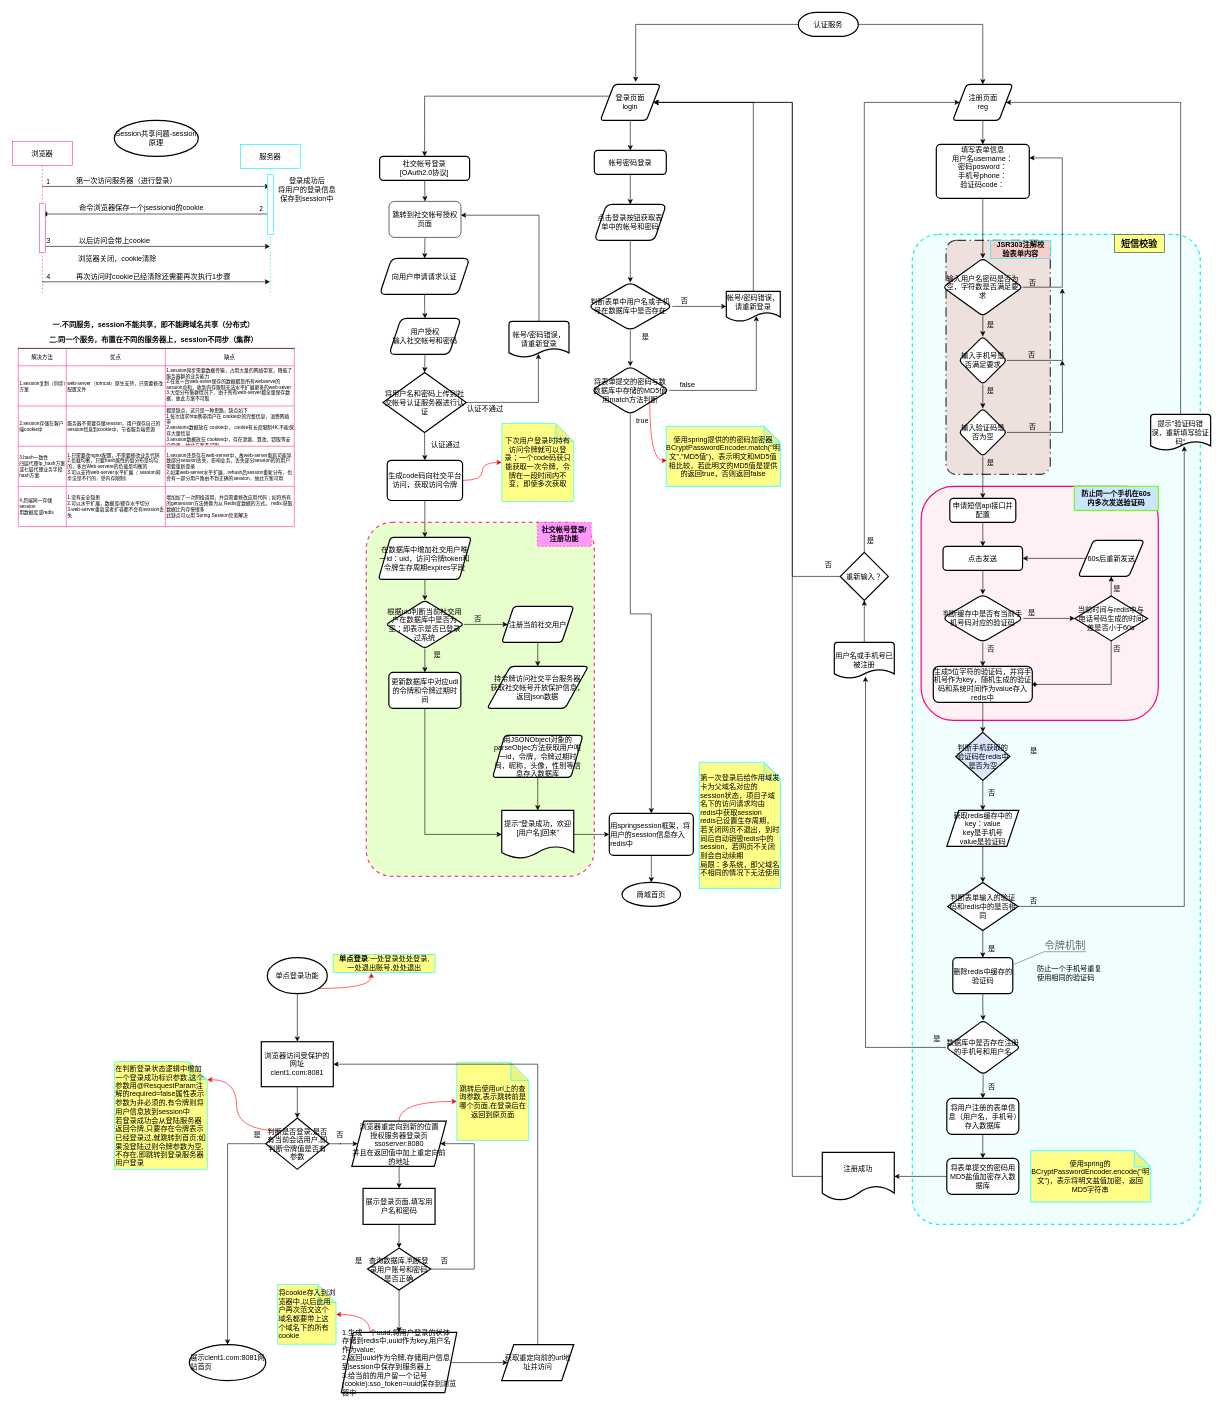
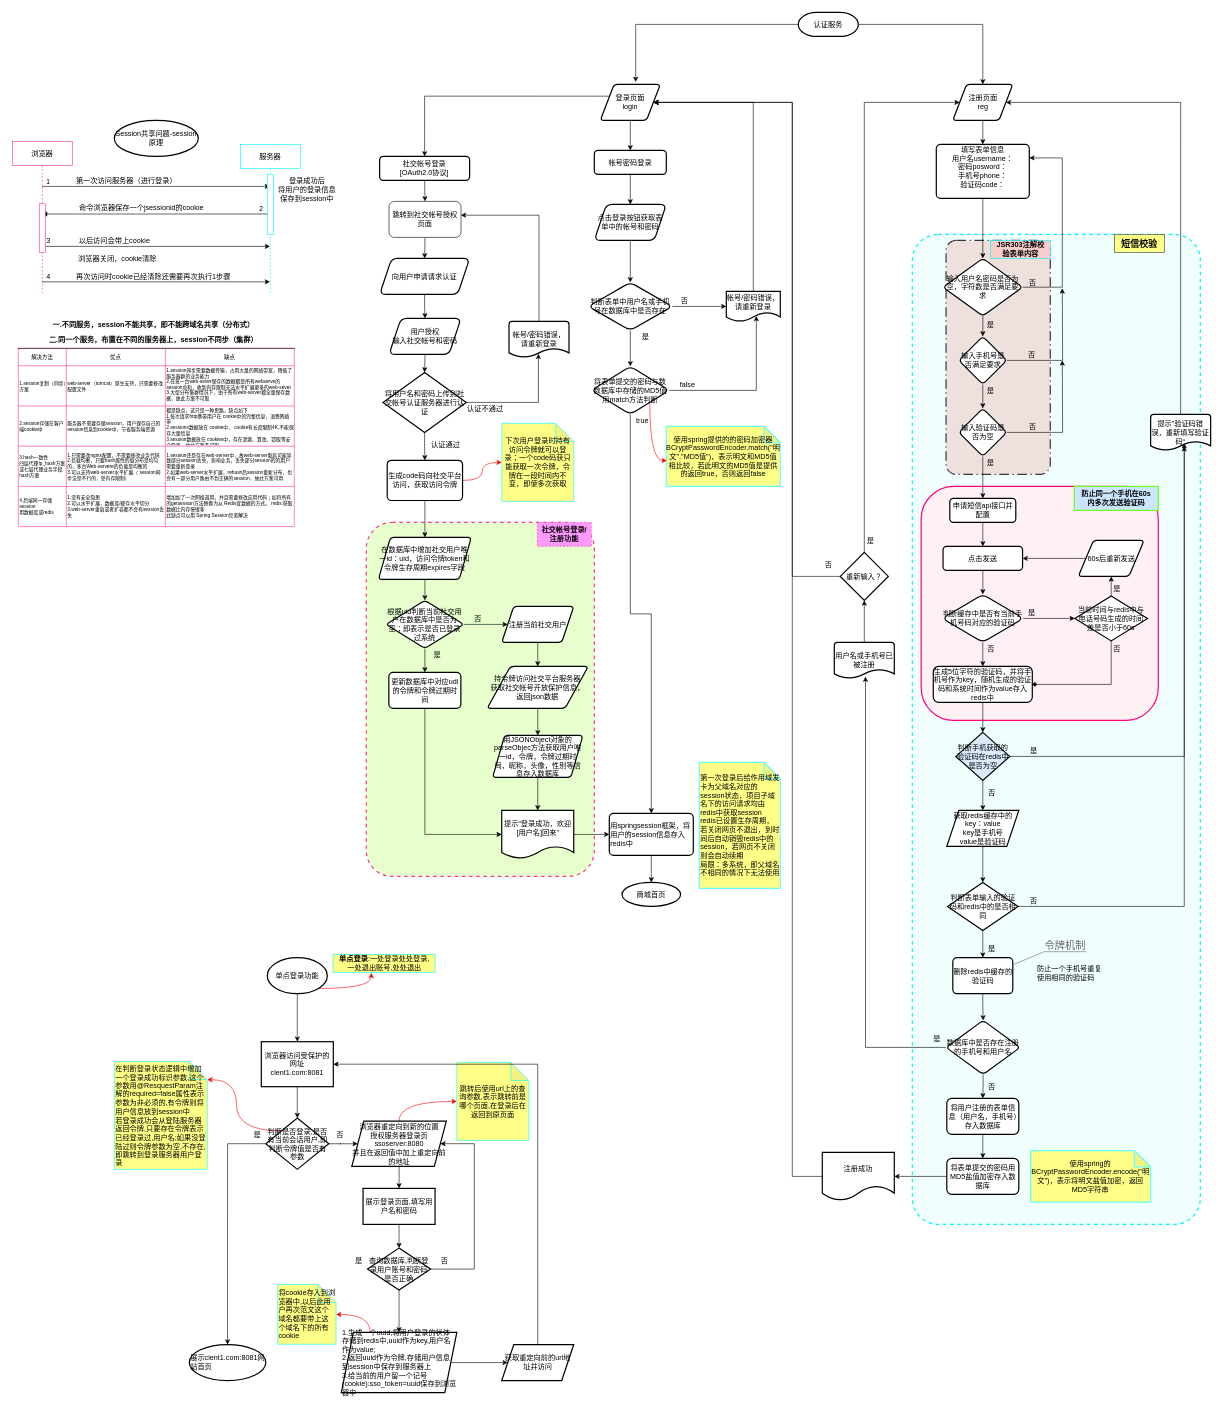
none -> (538, 729)
none -> (1096, 756)
(161, 1116) -> (161, 1116)
